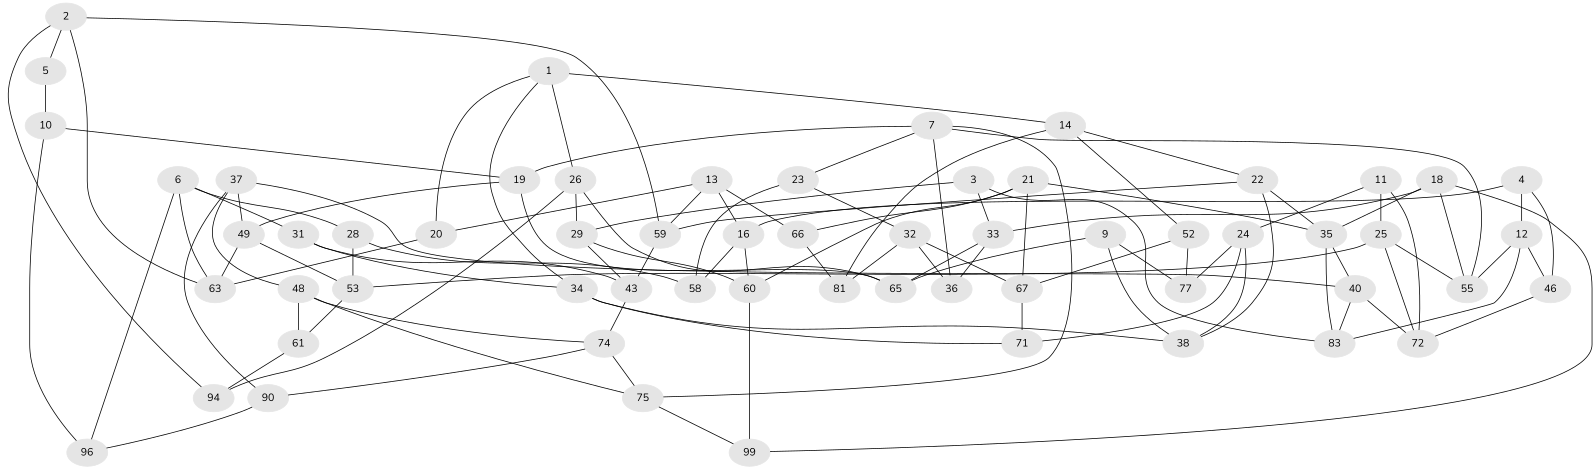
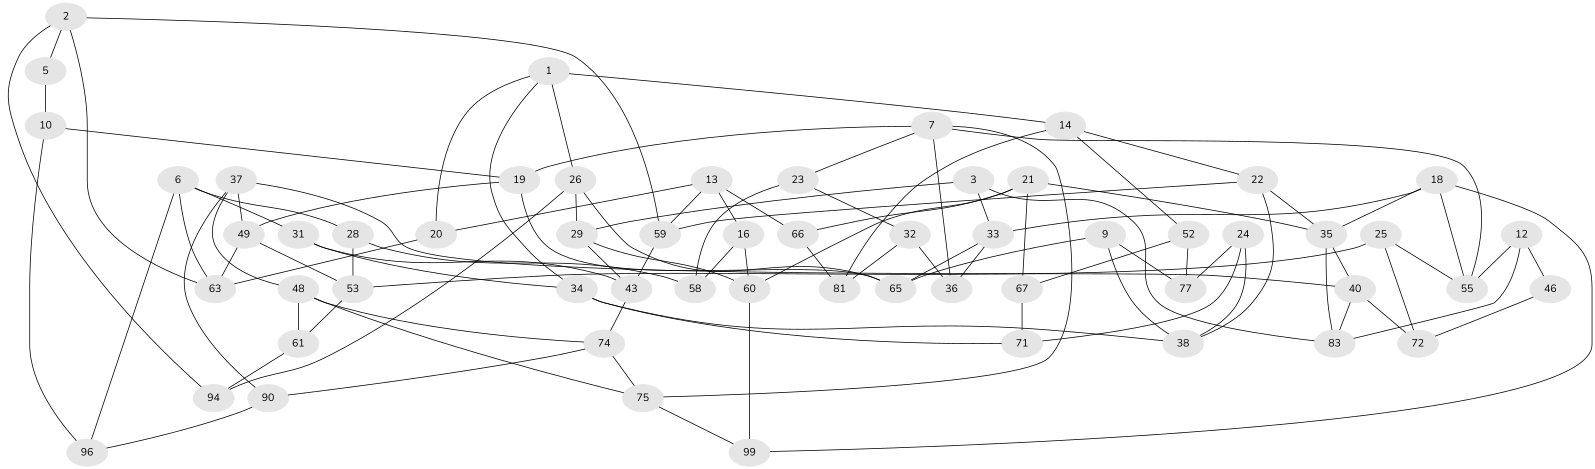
(1381, 180) -> none
(1522, 180) -> none
(960, 259) -> none
